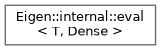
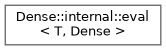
(80, 25) -> (83, 25)
